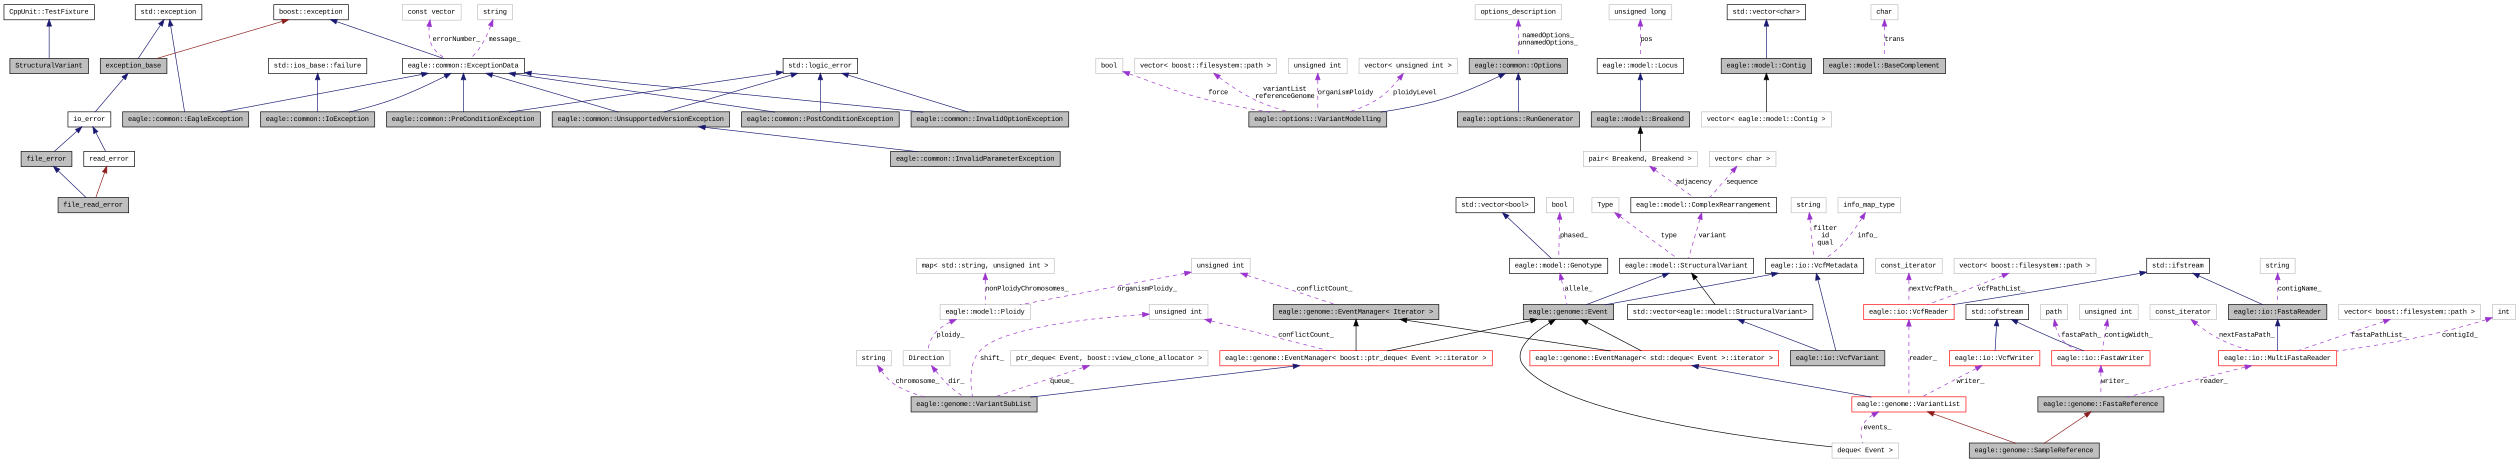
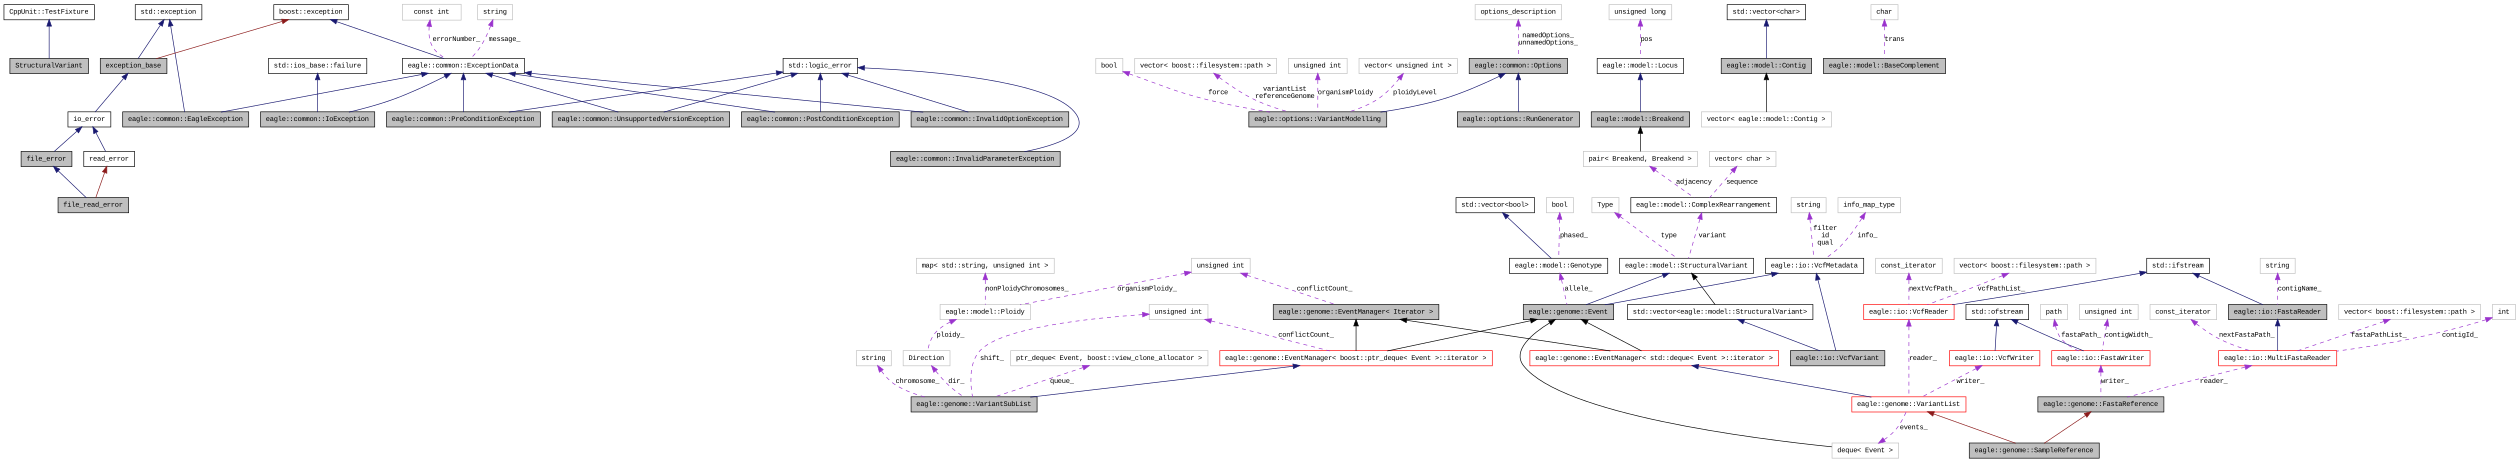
(432, 12) -> (432, 12)
(811, 140) -> (1011, 84)
(1862, 427) -> (1897, 428)
